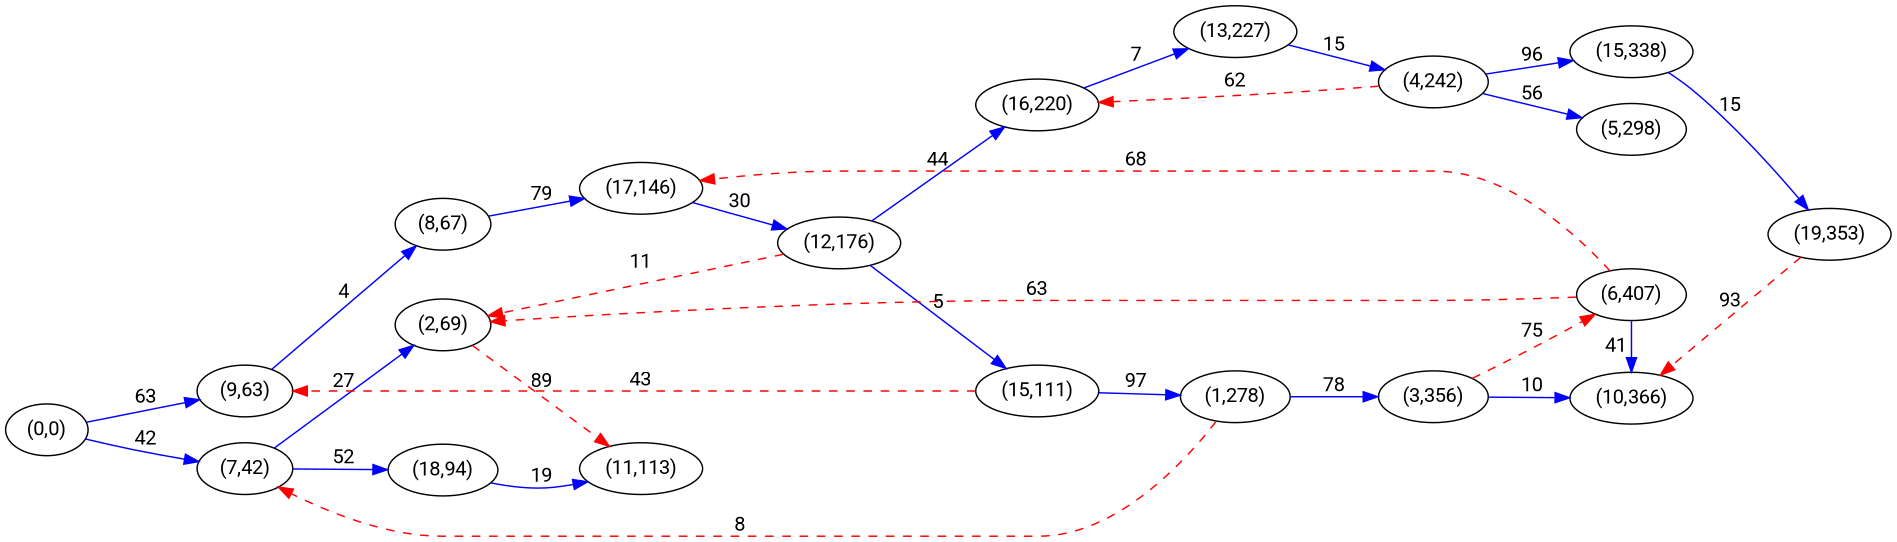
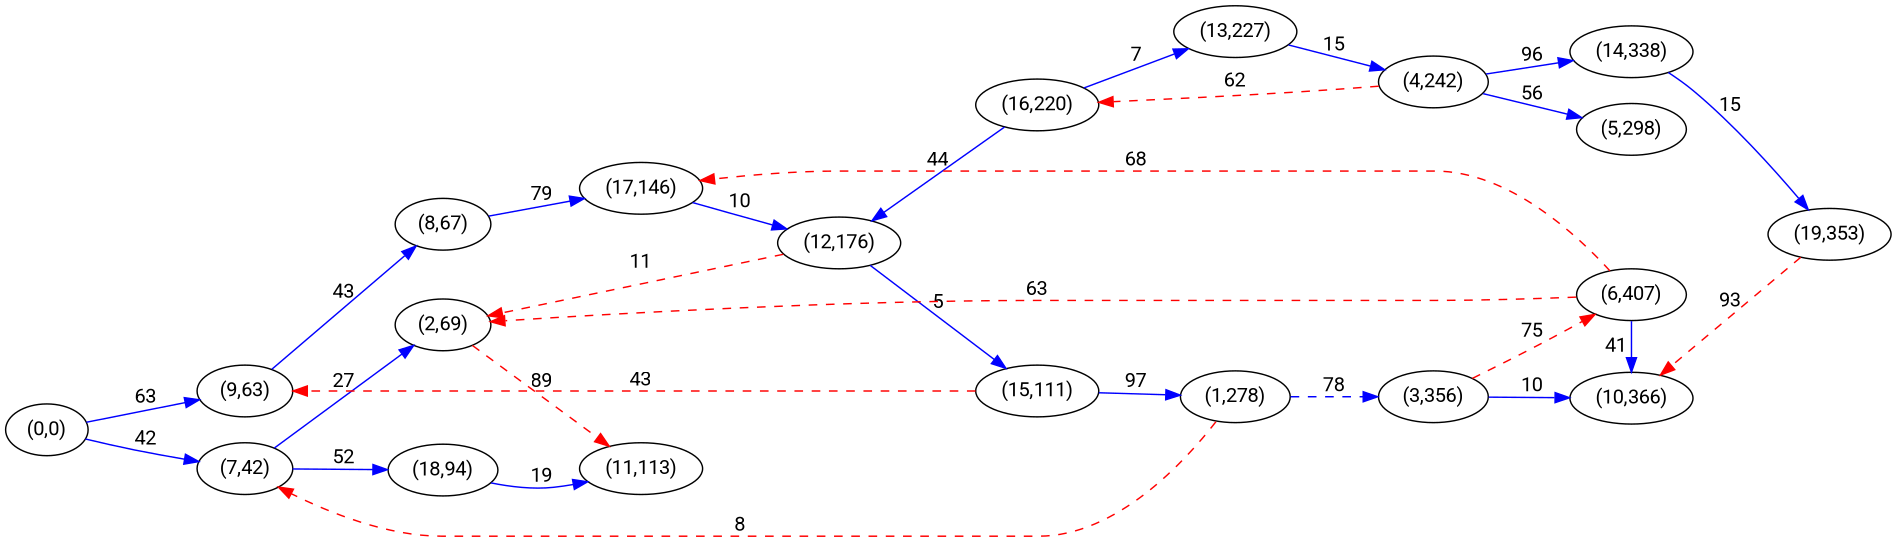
(1631, 52) -> (1631, 52)
(929, 180) -> (956, 161)
(740, 202) -> (740, 202)
(344, 293) -> (344, 293)
(1327, 397) -> (1327, 397)
